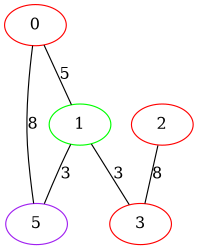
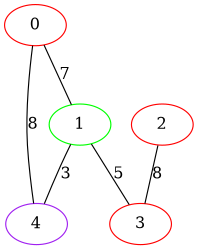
(65, 75) -> (65, 75)
(119, 174) -> (119, 174)
(37, 224) -> (37, 224)
